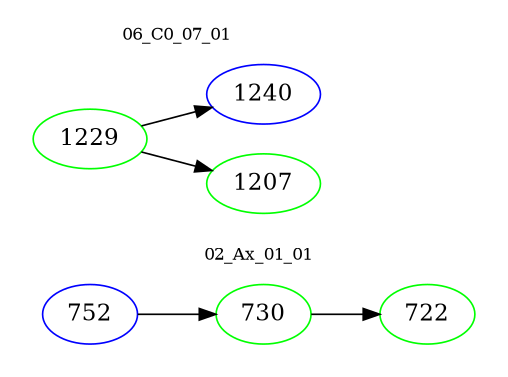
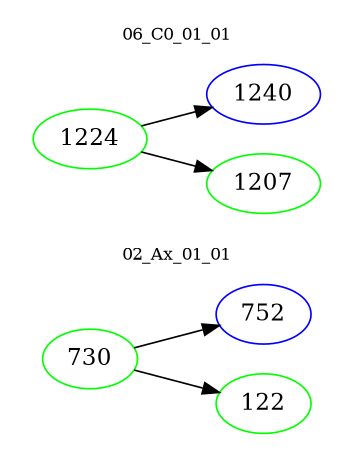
(177, 36) -> (177, 36)
(90, 139) -> (90, 139)
(169, 314) -> (168, 339)
(427, 314) -> (264, 404)
